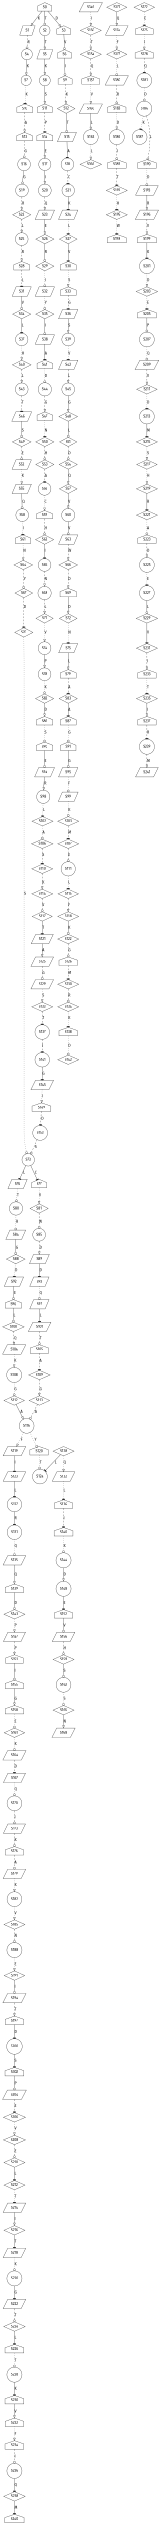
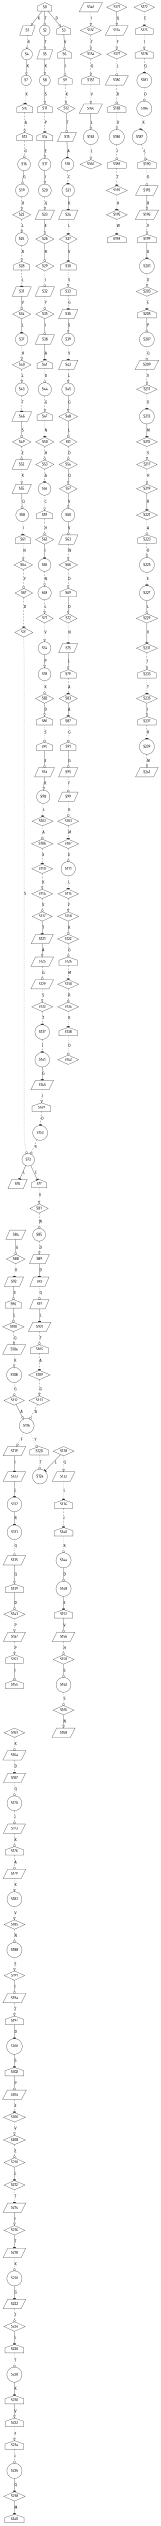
(150, 137) -> (143, 151)
(16, 1208) -> none
(64, 1574) -> (64, 1574)
(14, 1710) -> none
